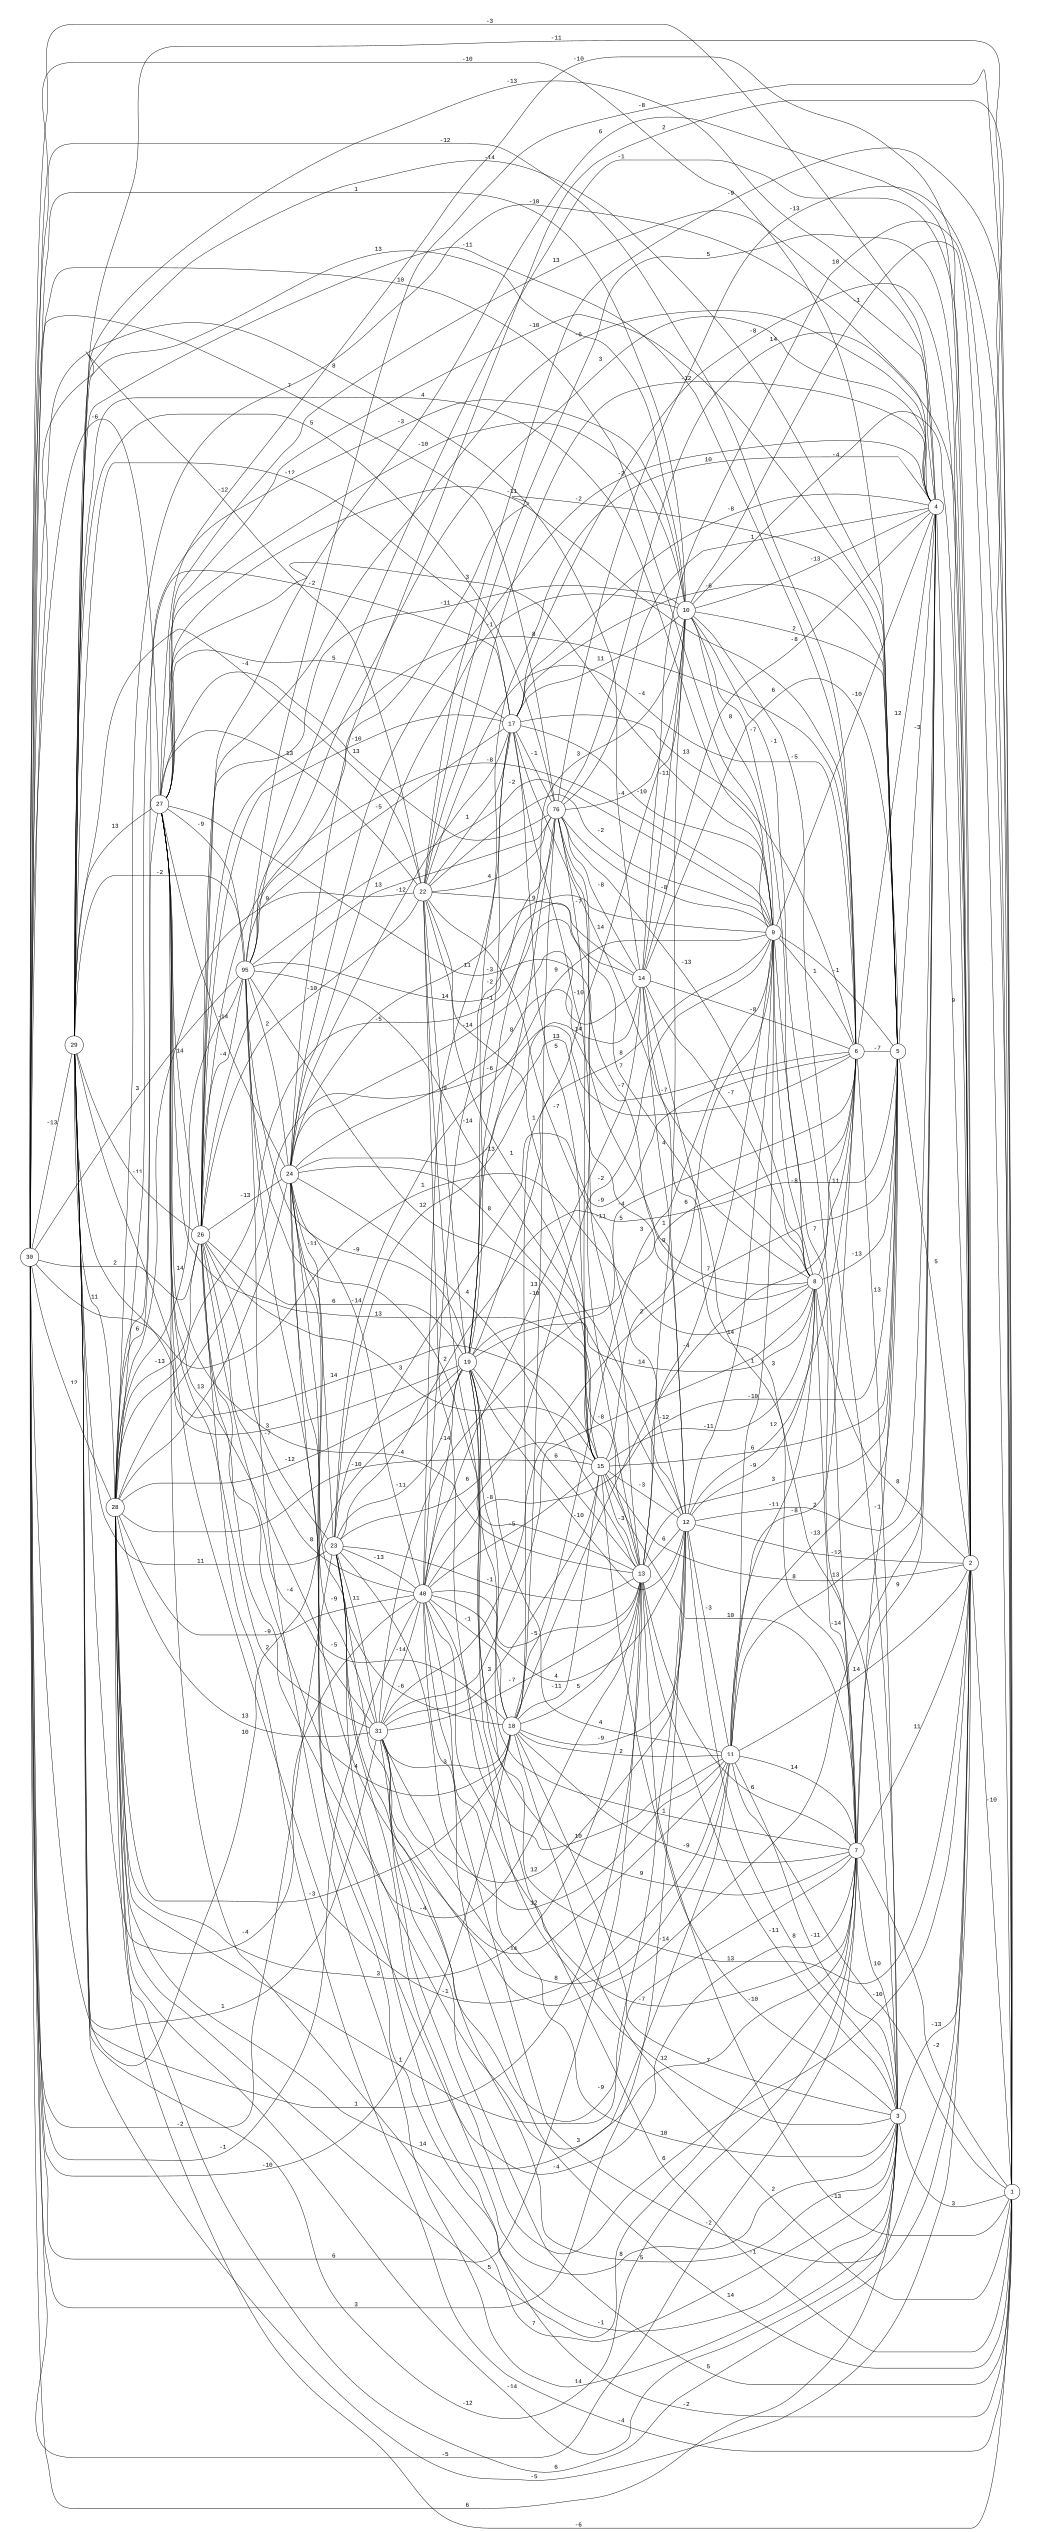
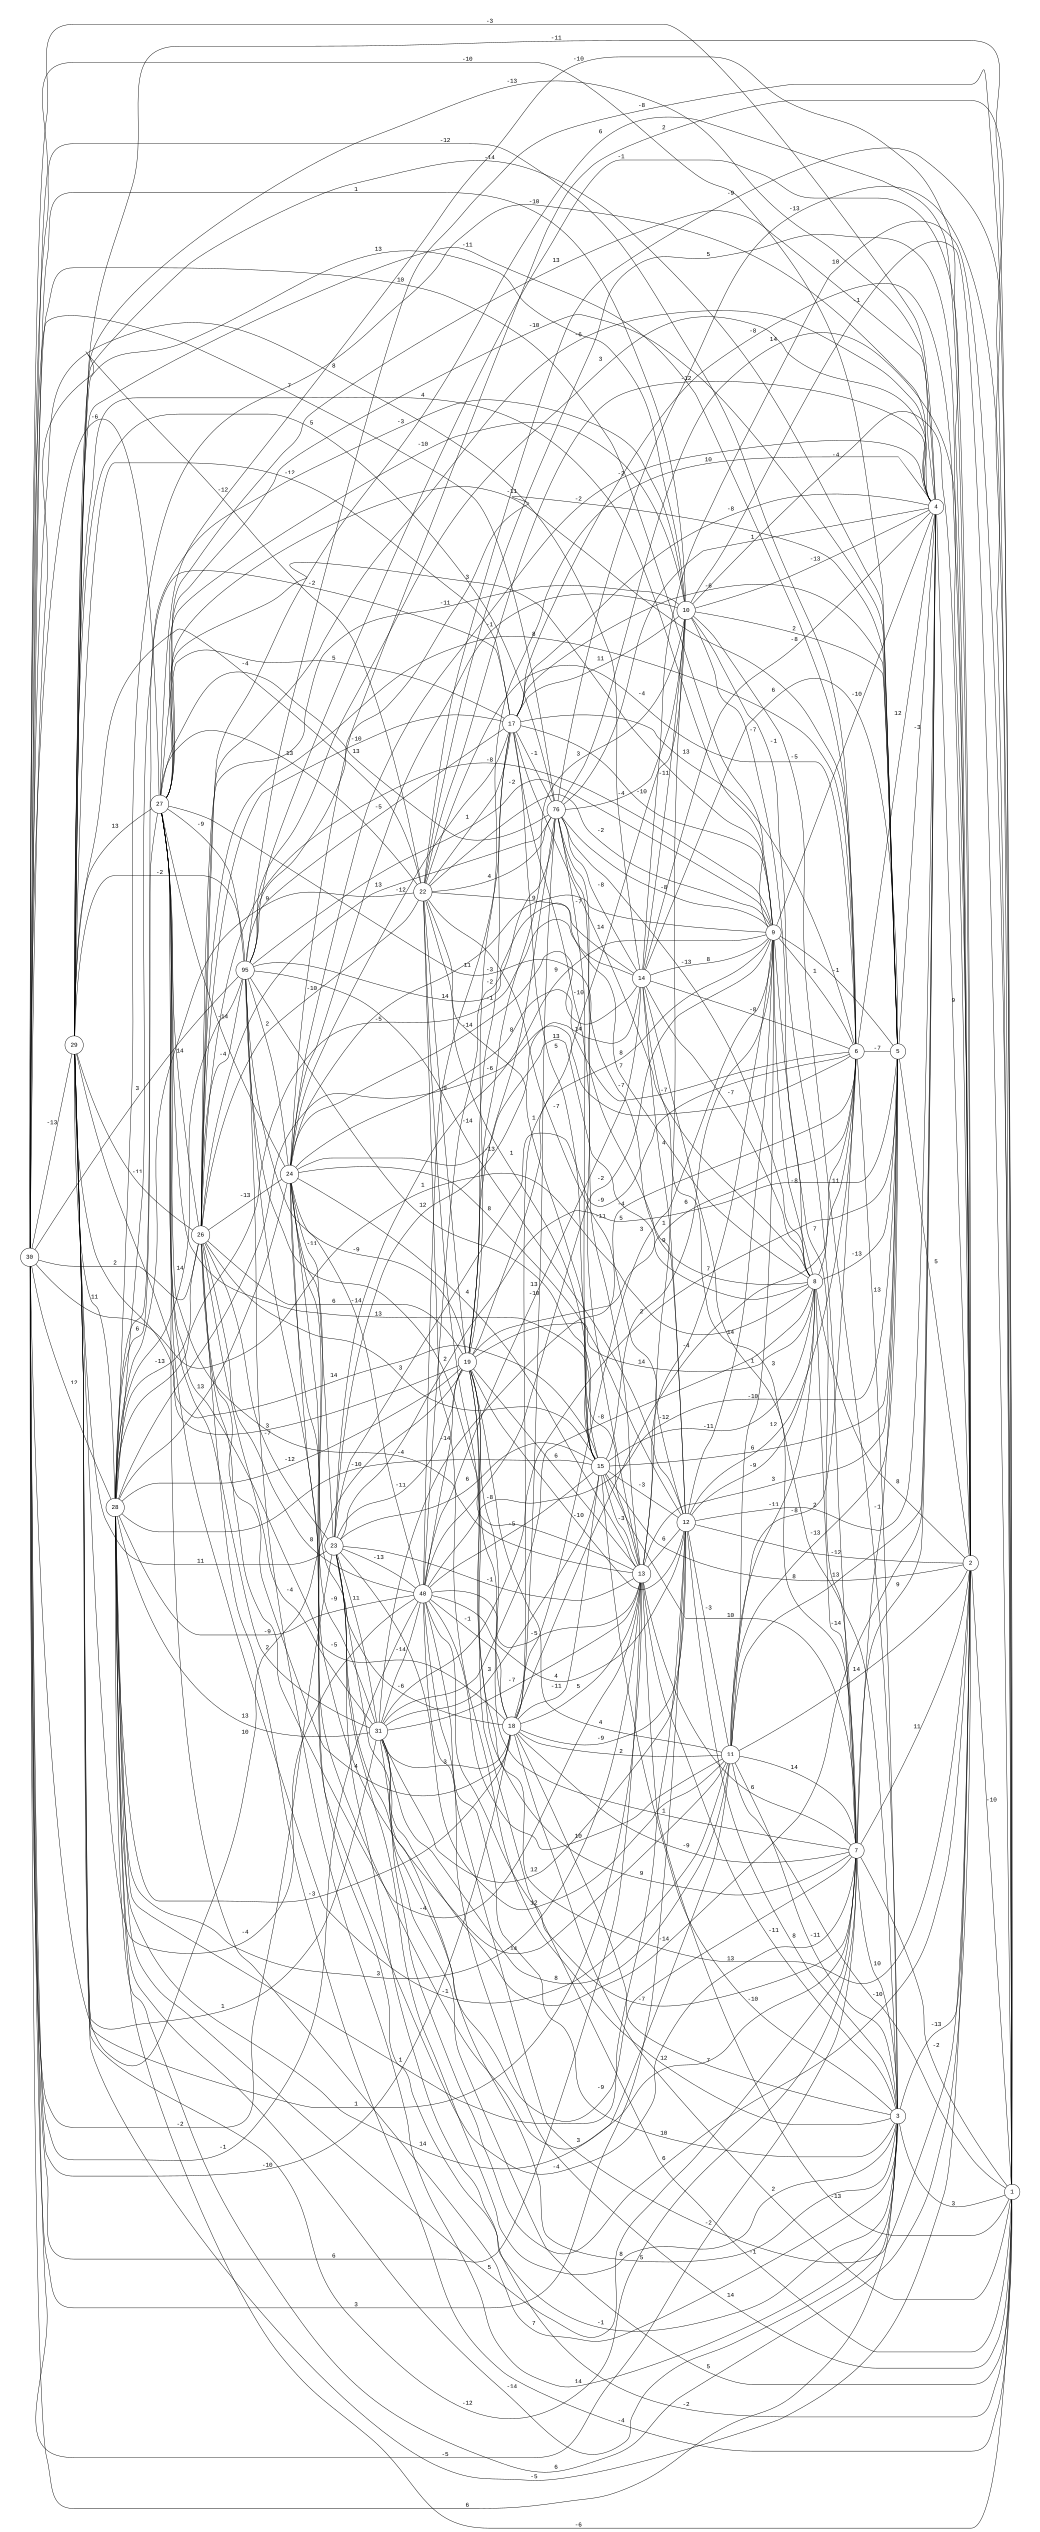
(747, 768) -> (712, 962)
